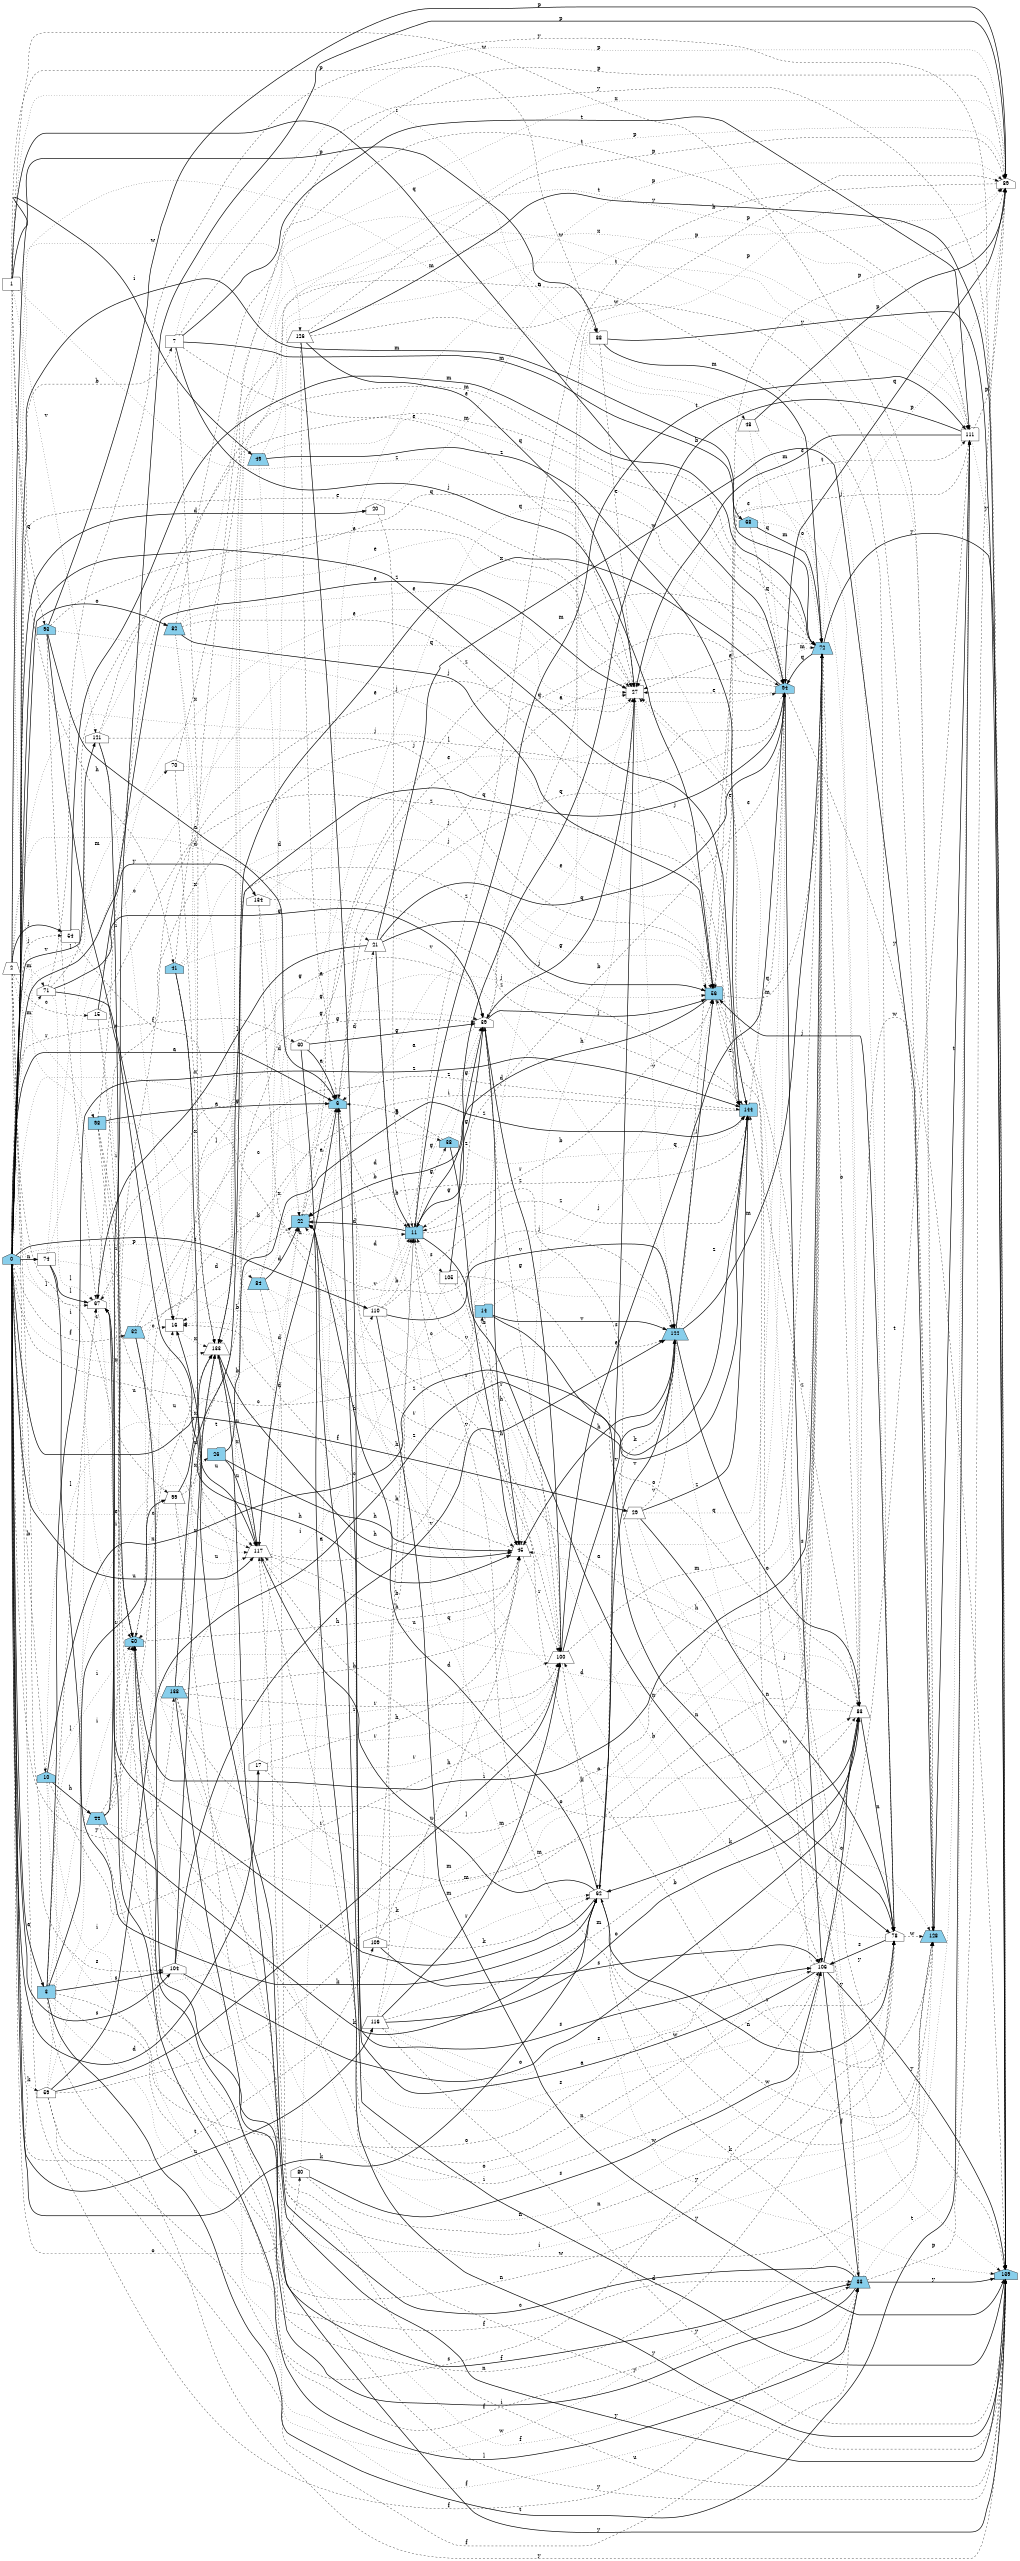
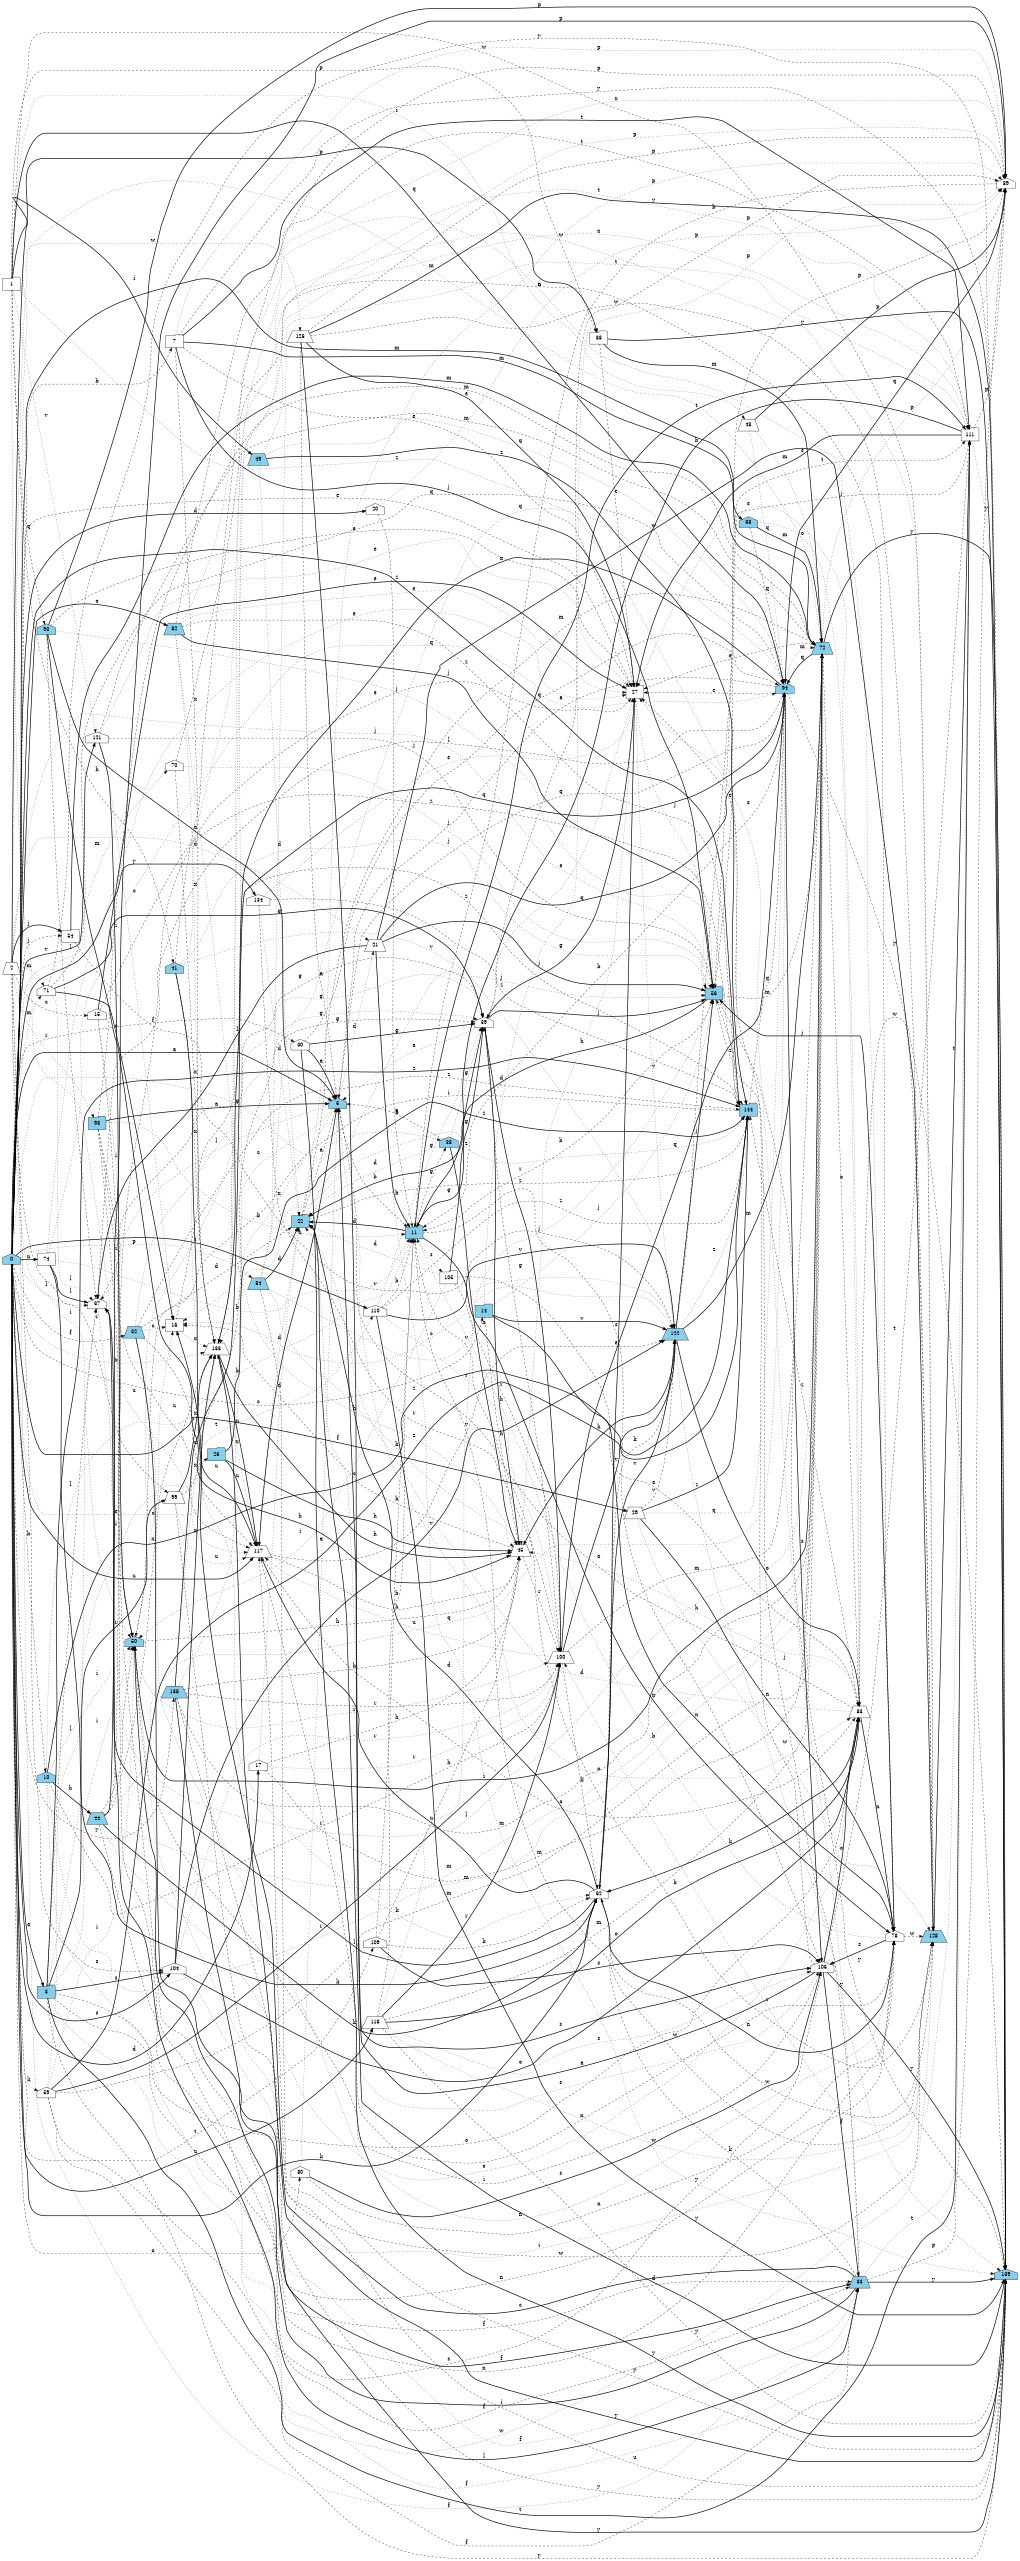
(37, 2095) -> (37, 2095)
